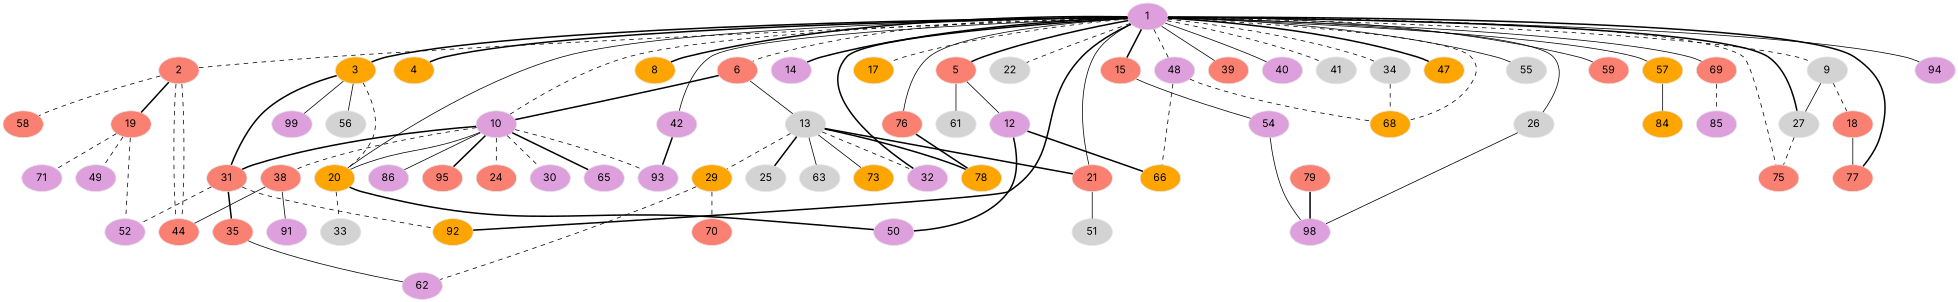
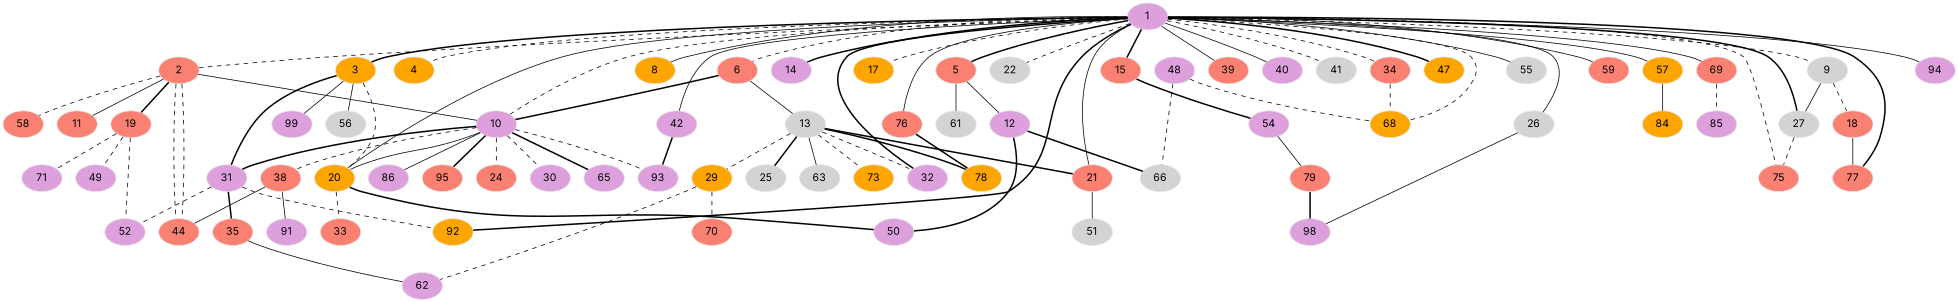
(897, 25) -> (897, 25)
(777, 27) -> (777, 27)
(1161, 43) -> none
(1390, 70) -> (1390, 70)
none -> (338, 97)
(1193, 100) -> (1193, 100)
none -> (77, 124)
(840, 151) -> (840, 151)
(227, 178) -> (227, 178)
(1160, 178) -> (1160, 178)
(1279, 181) -> (1289, 151)
(341, 232) -> (341, 232)
